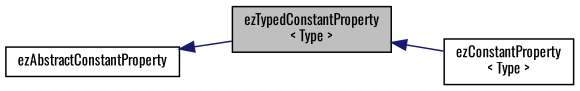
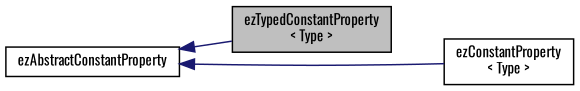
(425, 48) -> (319, 65)
